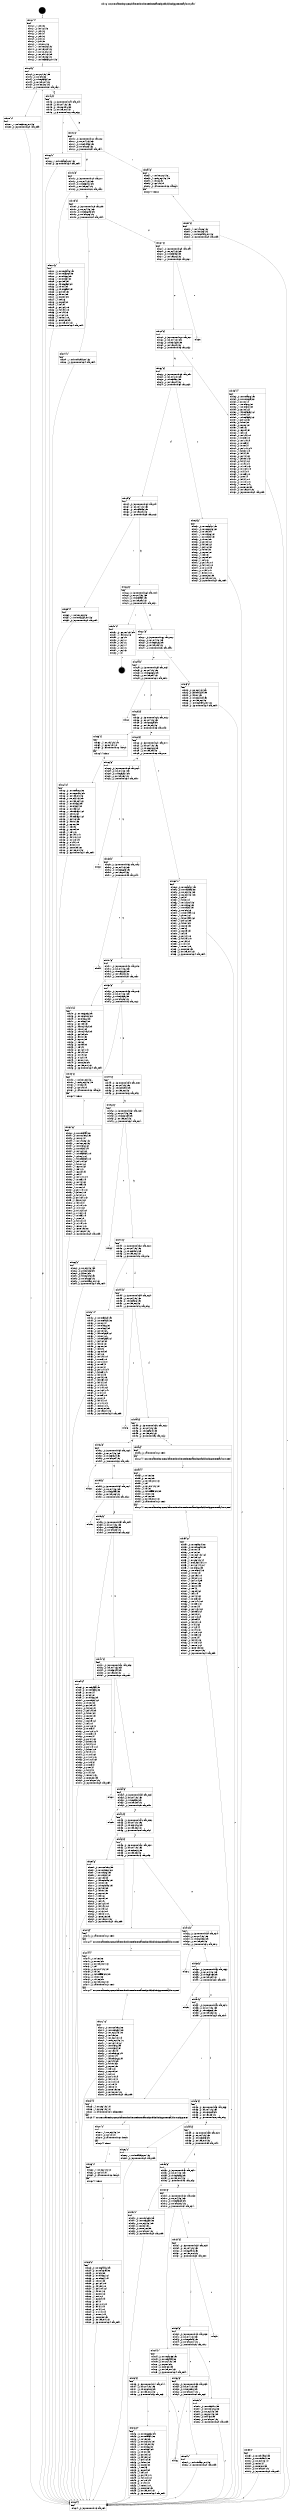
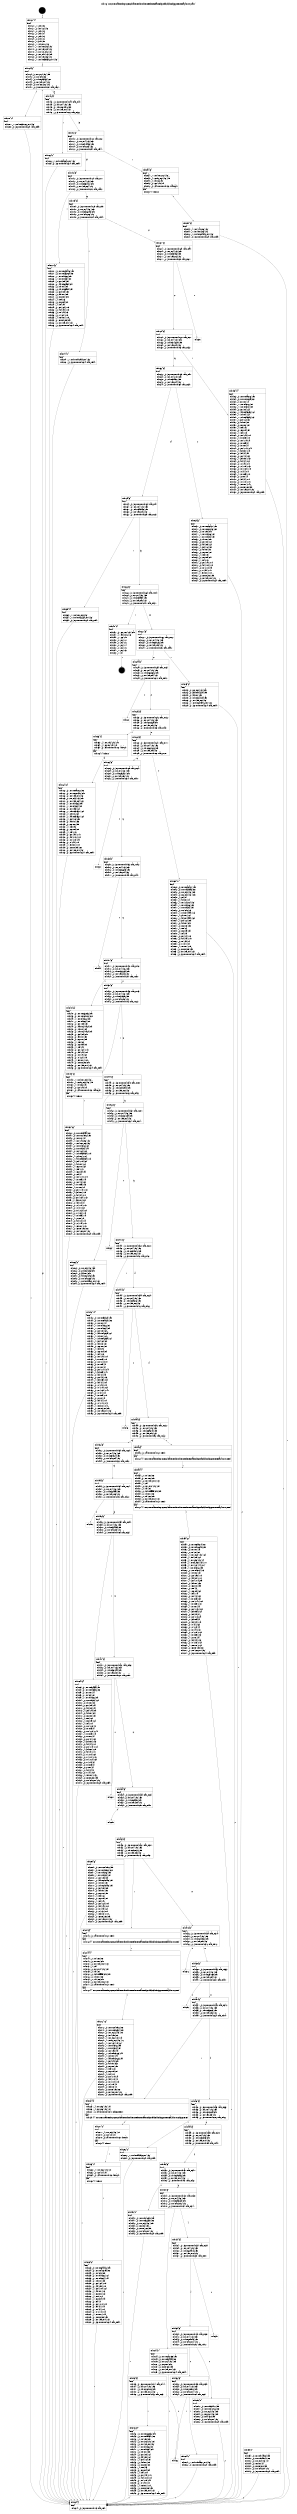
(89, 1489) -> none
(134, 1823) -> none
